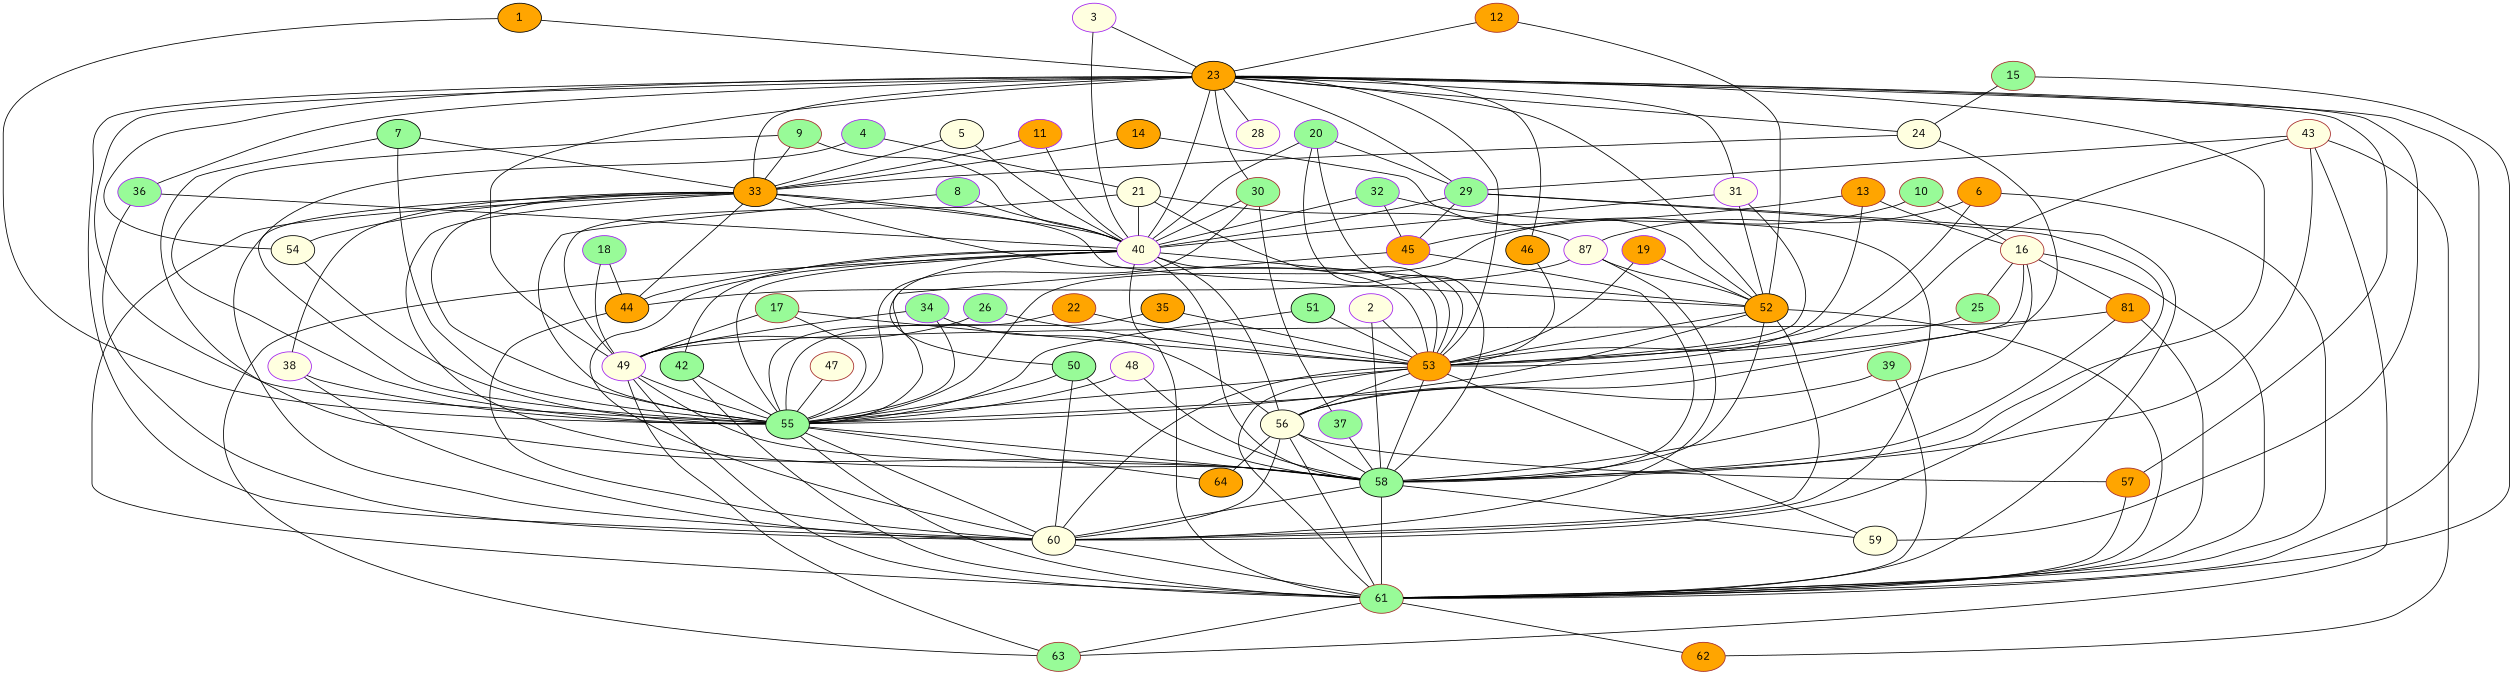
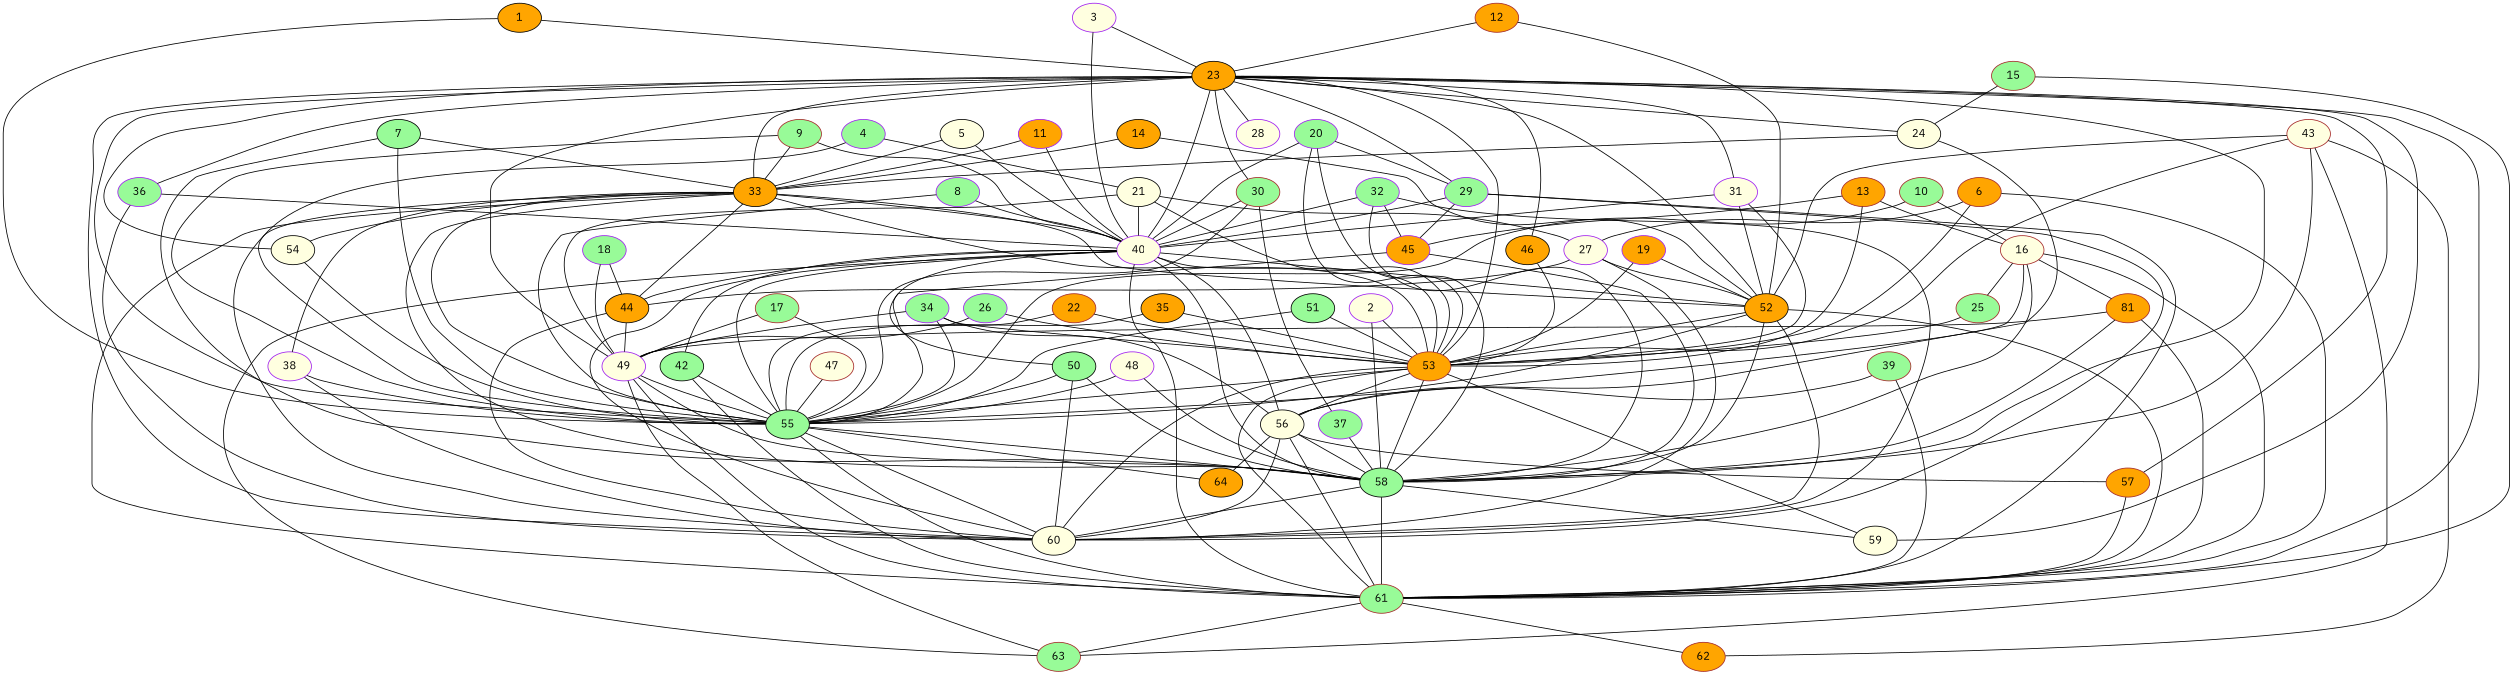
(1887, 163) -> (1993, 152)
(1586, 250) -> (1586, 250)
none -> (1629, 321)
none -> (625, 338)
(1164, 346) -> (1175, 344)
(1218, 570) -> none
